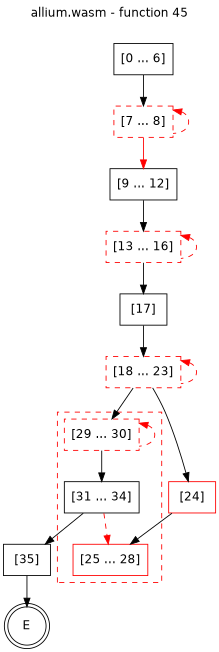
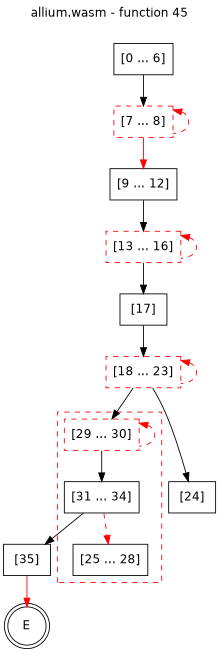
(192, 497) -> (192, 497)
(155, 526) -> none
(110, 560) -> (110, 560)
(27, 587) -> (27, 587)
